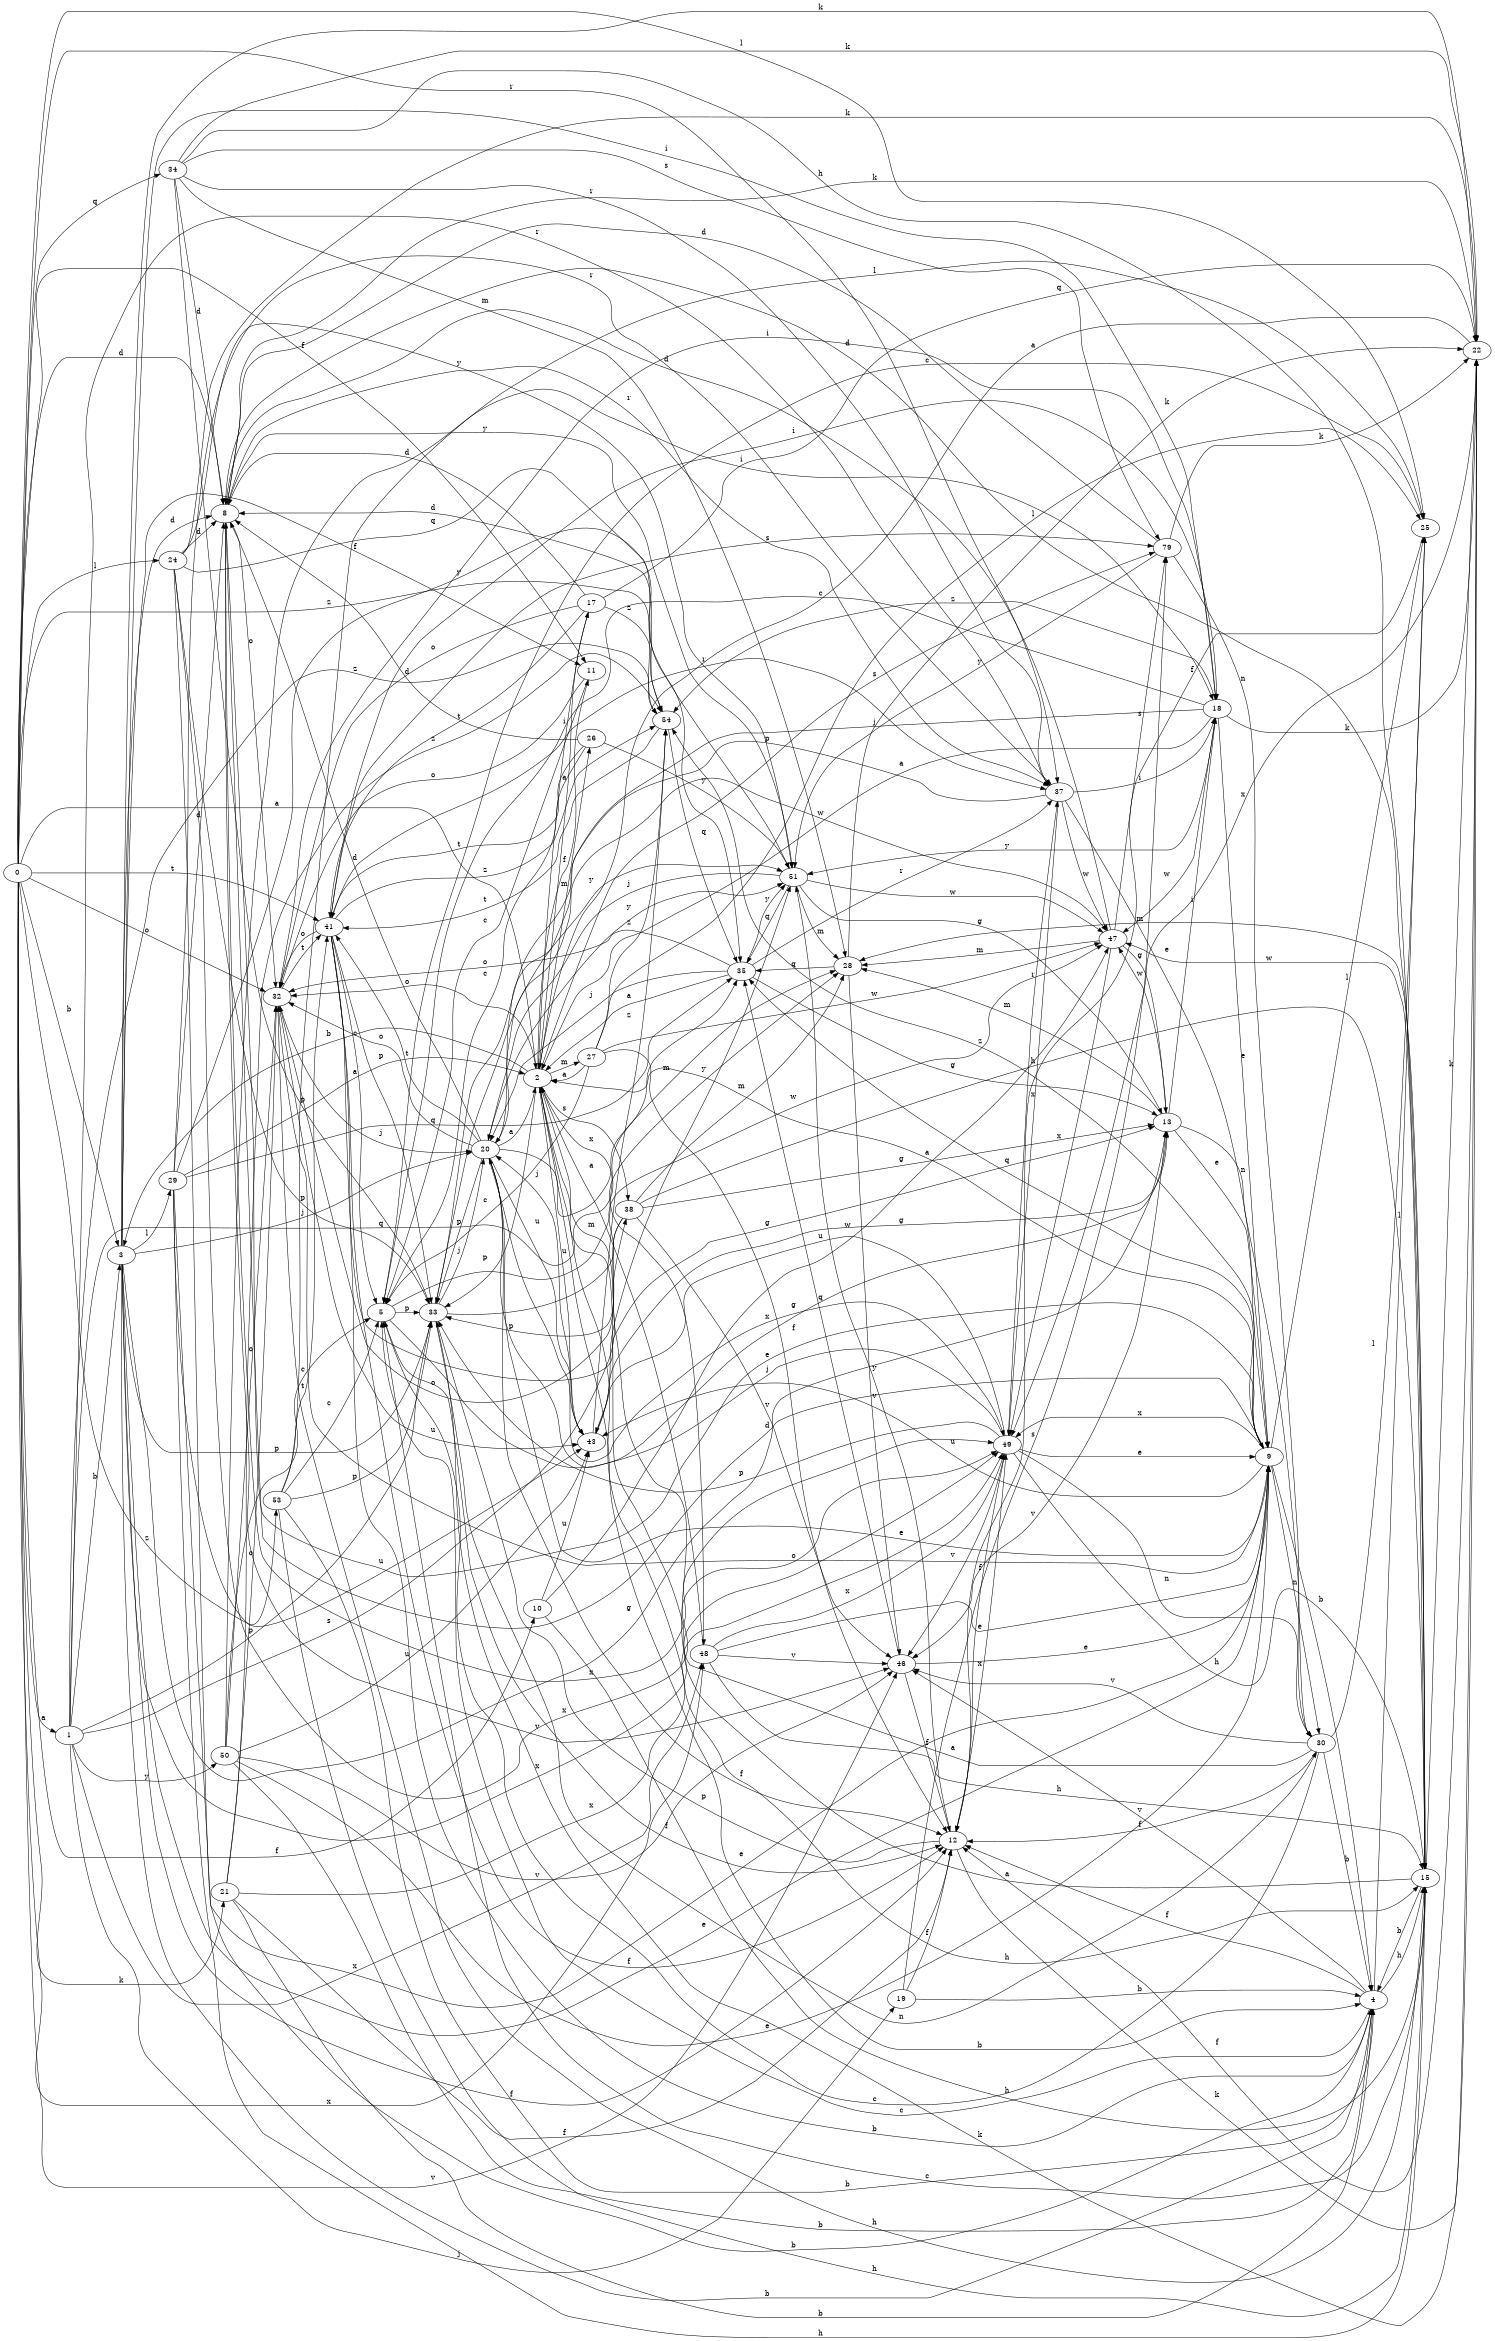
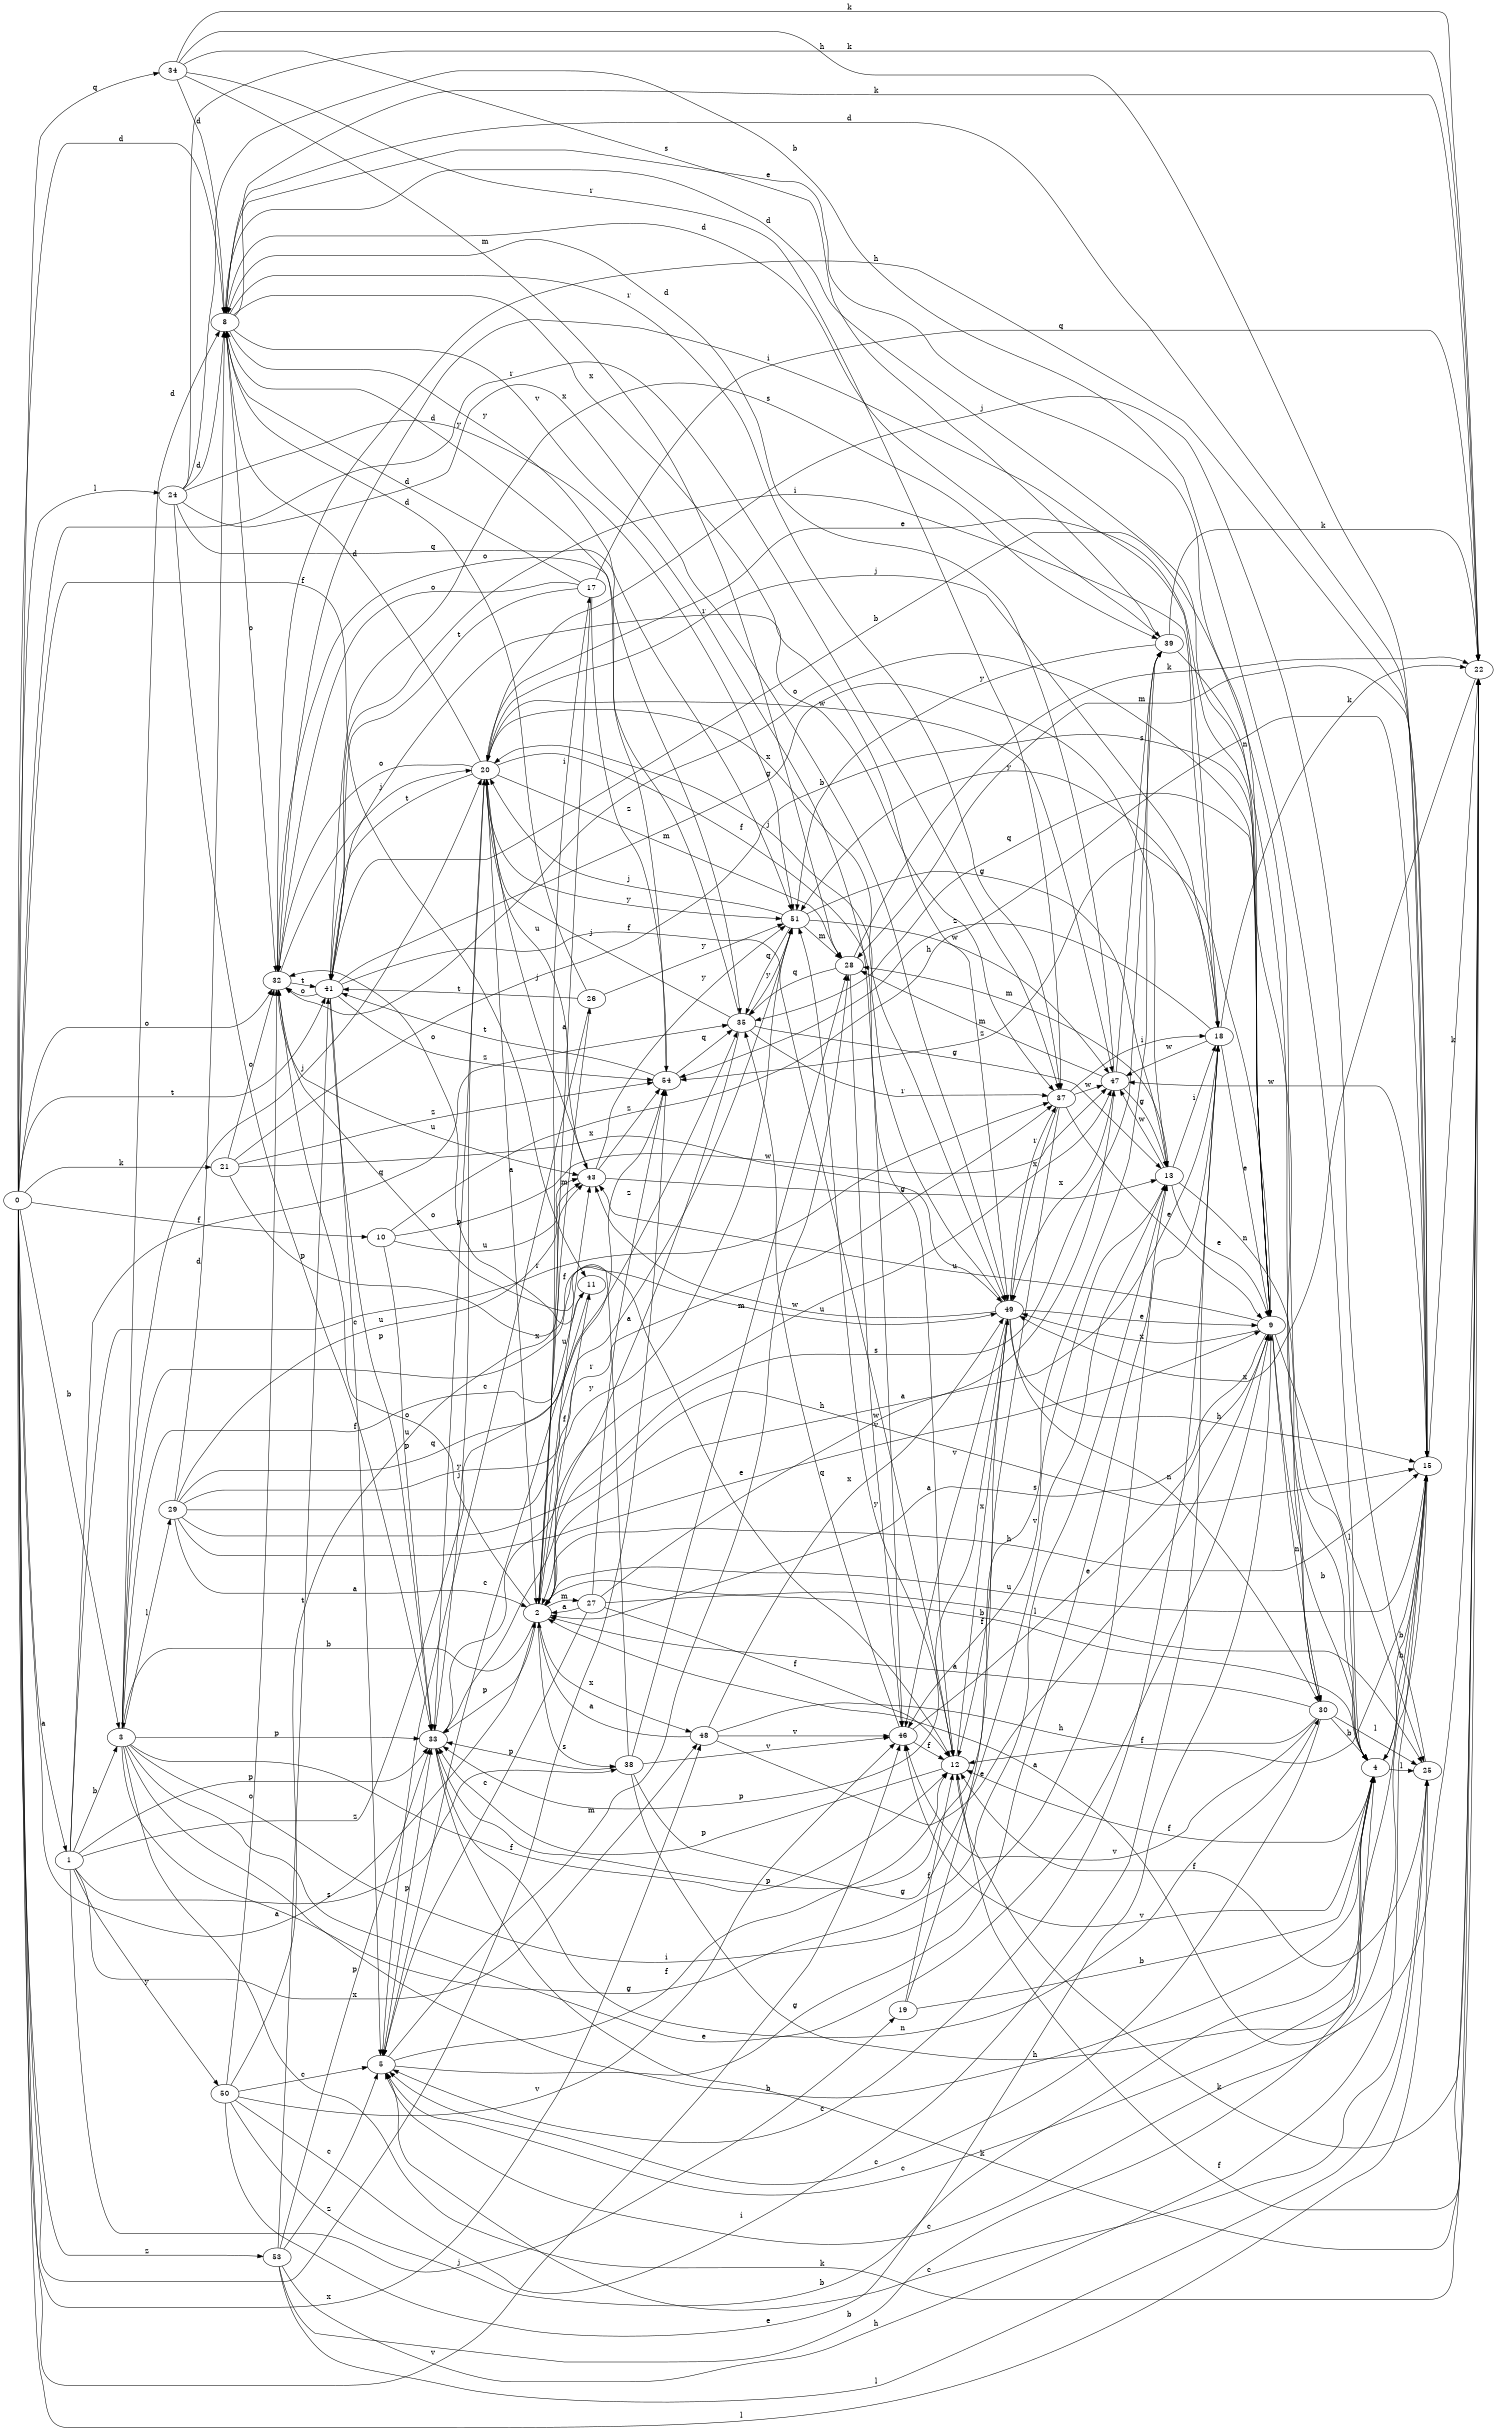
(1167, 548) -> (1169, 644)
none -> (1281, 674)
(220, 675) -> (407, 1474)
(1007, 1874) -> (1009, 1587)
